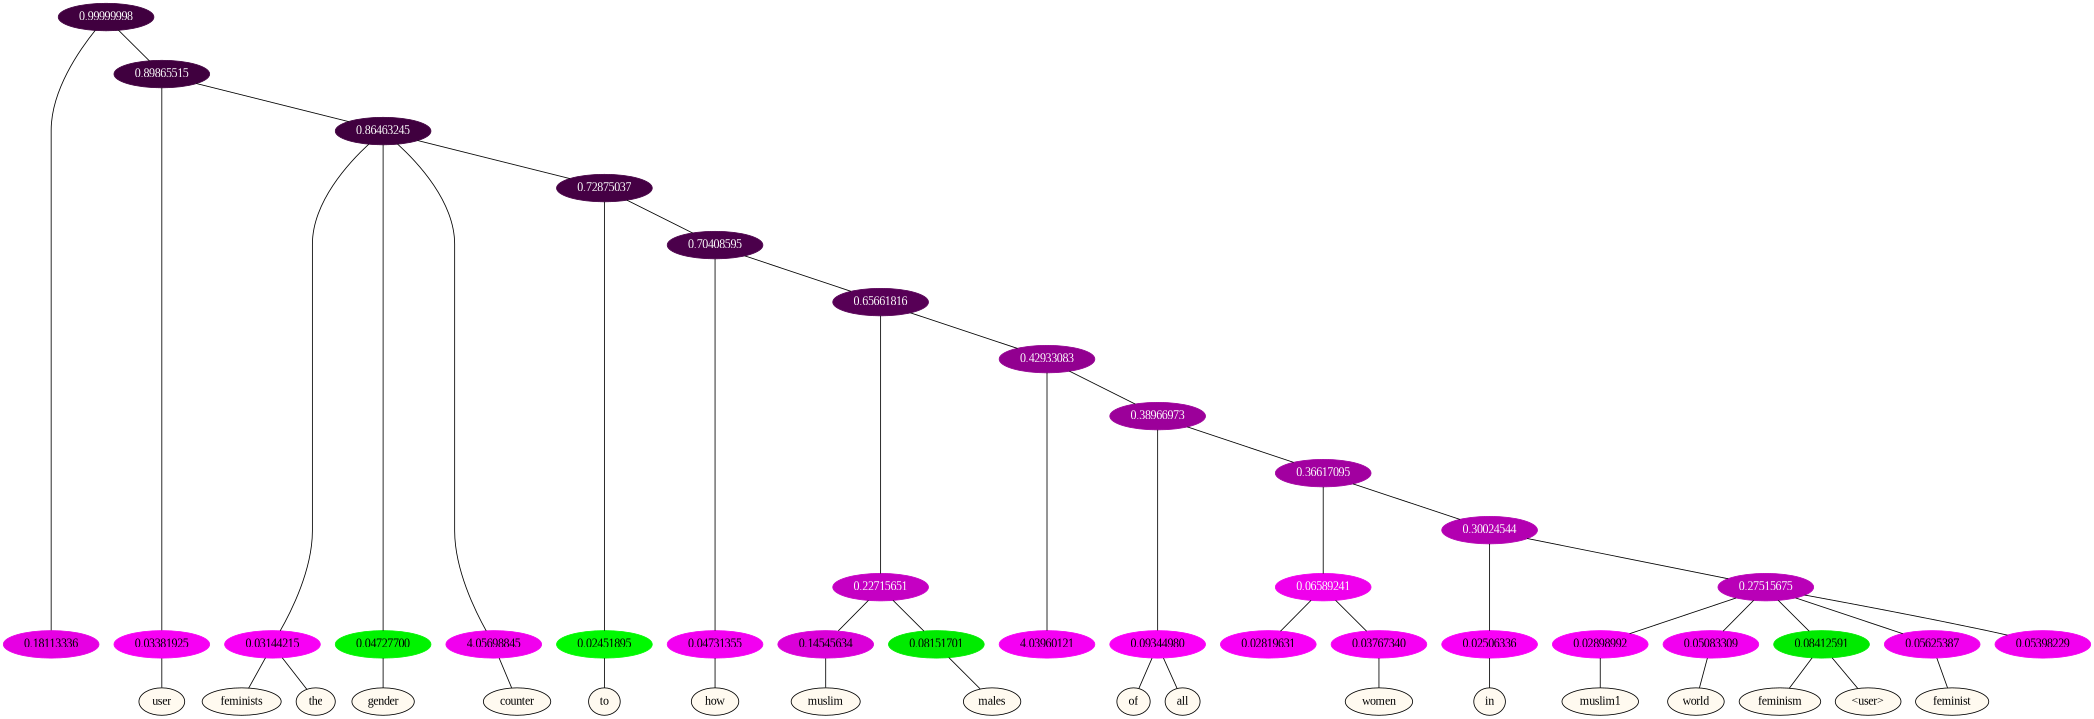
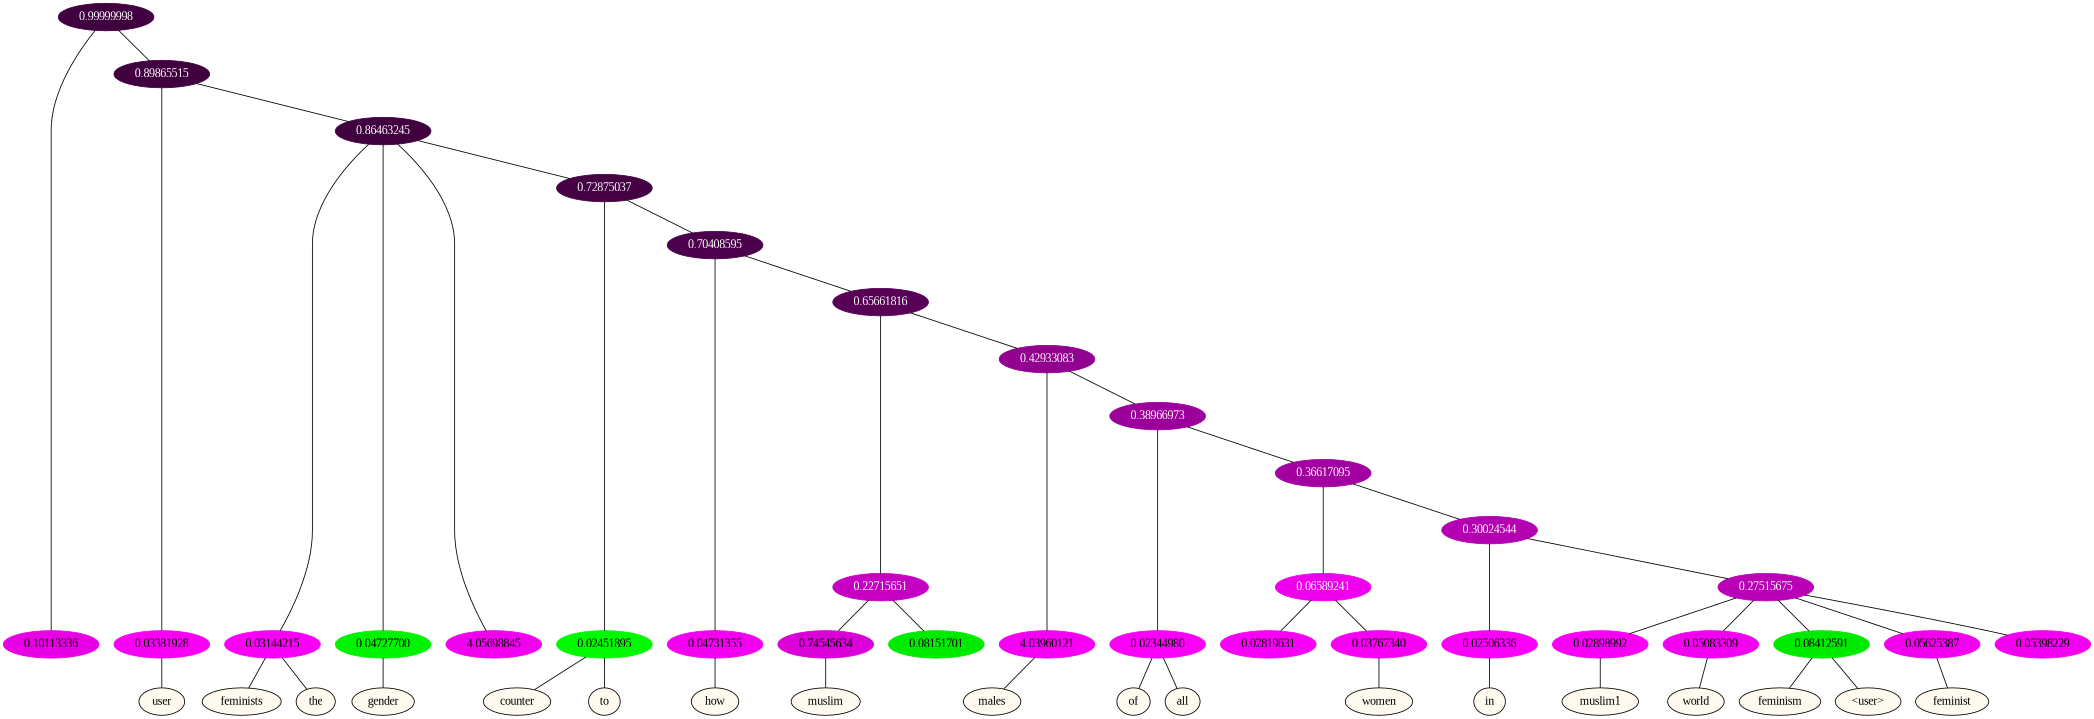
(51, 644) -> (51, 644)
(162, 644) -> (162, 644)
(826, 644) -> (826, 644)
(1158, 644) -> (1158, 644)
(505, 673) -> (560, 673)
(964, 673) -> (1019, 673)
